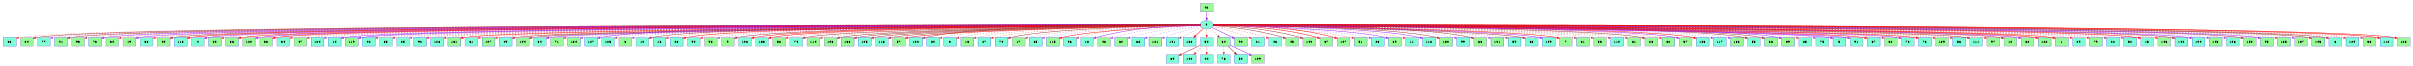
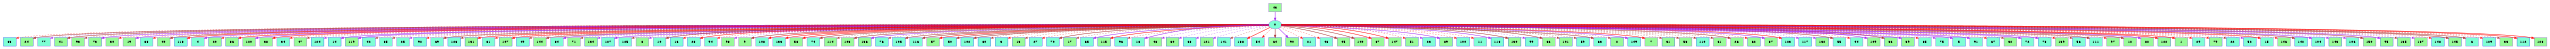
(1351, 26) -> (1420, 26)
(849, 28) -> (891, 28)
(857, 28) -> (900, 28)
(994, 28) -> (1037, 27)
(1028, 28) -> (1071, 28)
(1539, 28) -> (1633, 28)
(1565, 28) -> (1659, 28)
(1122, 29) -> (1182, 28)
(1214, 32) -> (1275, 32)
(27, 42) -> (27, 42)
(1019, 42) -> (1070, 42)
none -> (1617, 42)
(2062, 42) -> (2181, 42)
none -> (2438, 42)
(1207, 49) -> (1565, 26)
(1224, 49) -> (1080, 28)
(1191, 50) -> (857, 28)
(1199, 50) -> (1368, 28)
(1232, 50) -> (1114, 29)
(1240, 50) -> (1573, 26)
(1224, 59) -> (882, 42)
